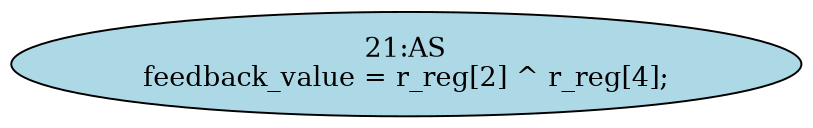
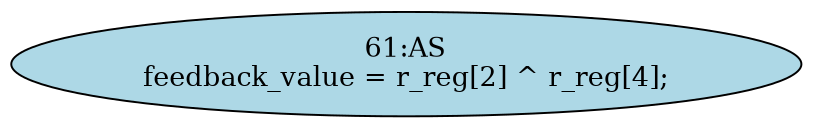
(406, 64) -> (406, 64)
